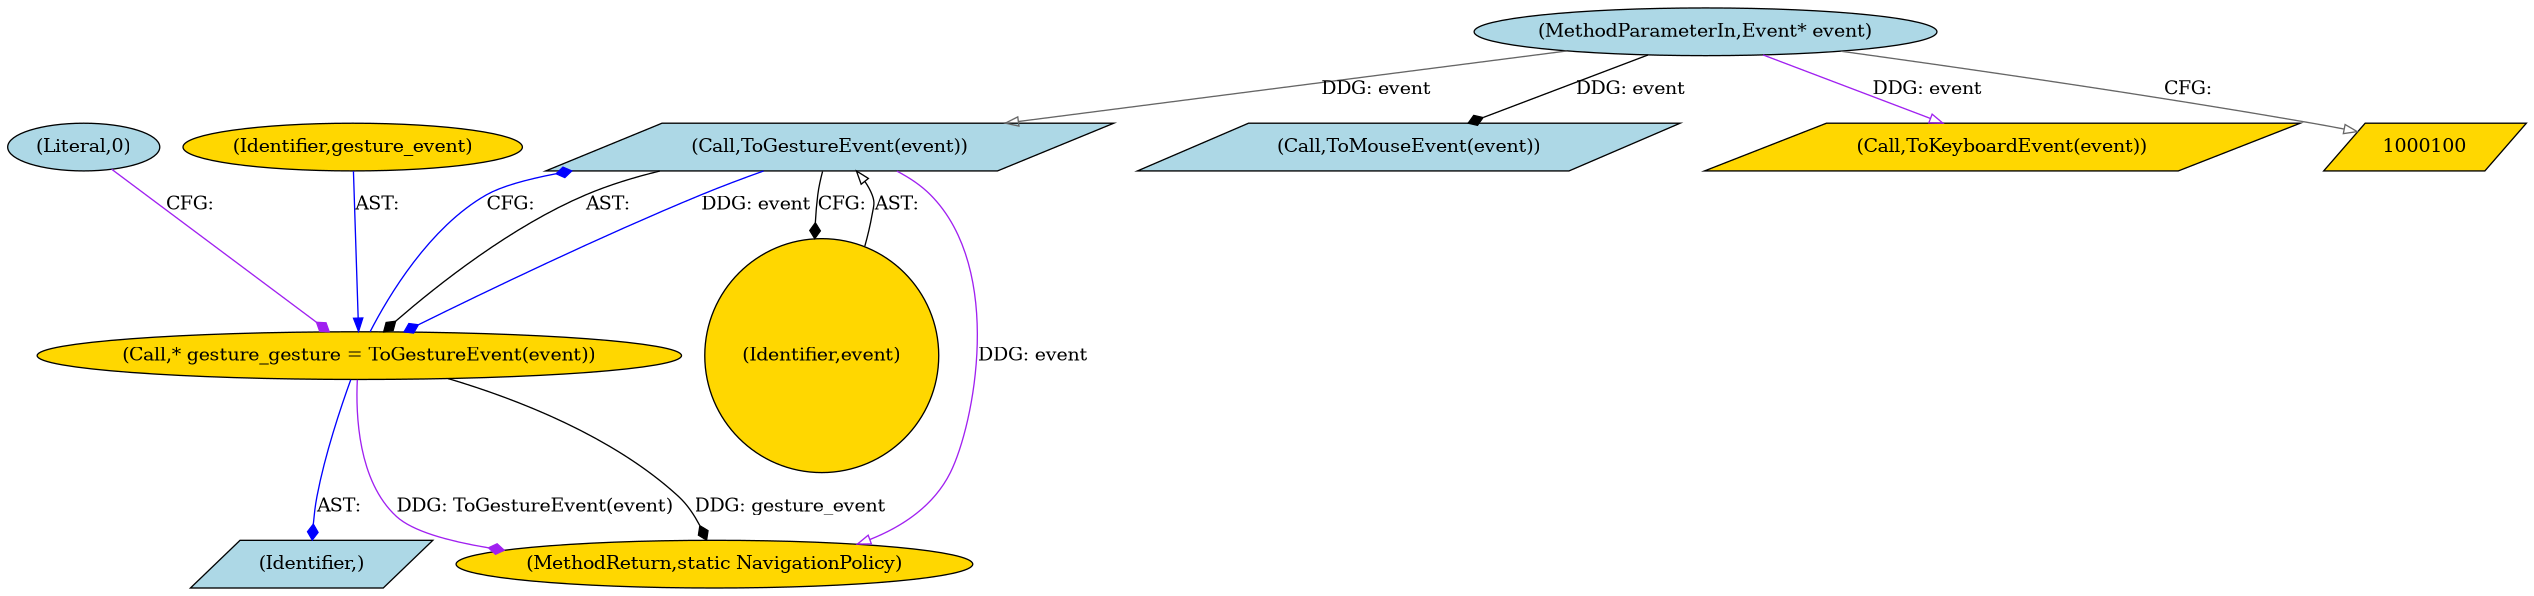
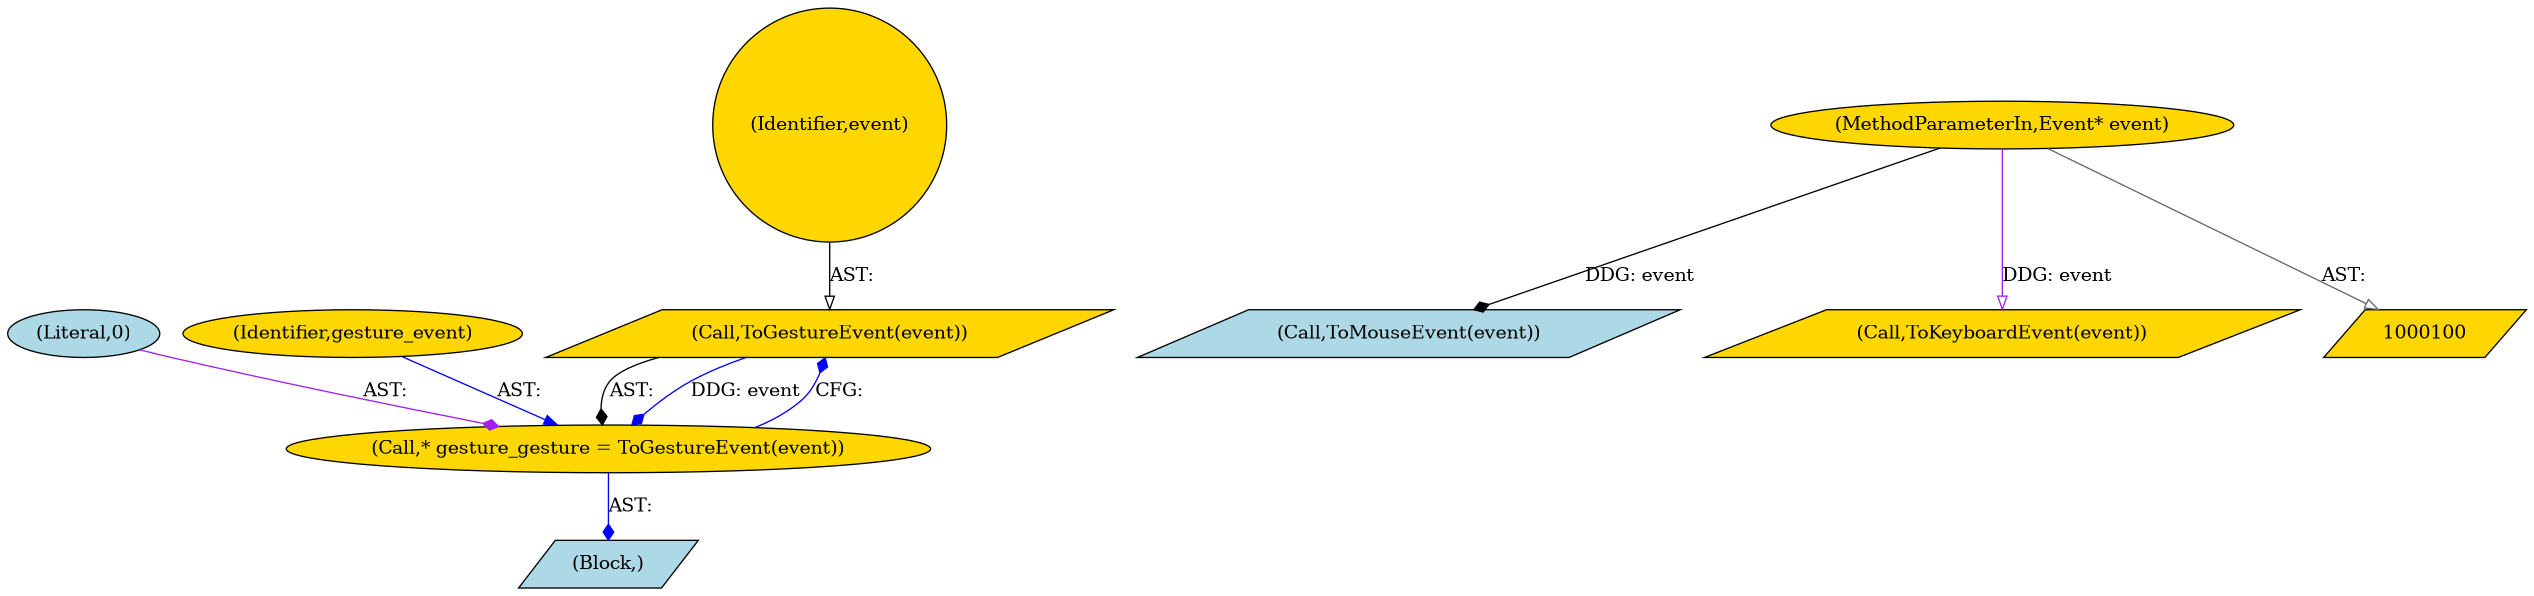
(1706, 32) -> (2002, 125)
(1293, 86) -> none
(2191, 89) -> (2347, 276)
(830, 147) -> (830, 334)
(818, 197) -> none
(193, 205) -> (388, 391)
(312, 564) -> (608, 564)
(714, 564) -> none
